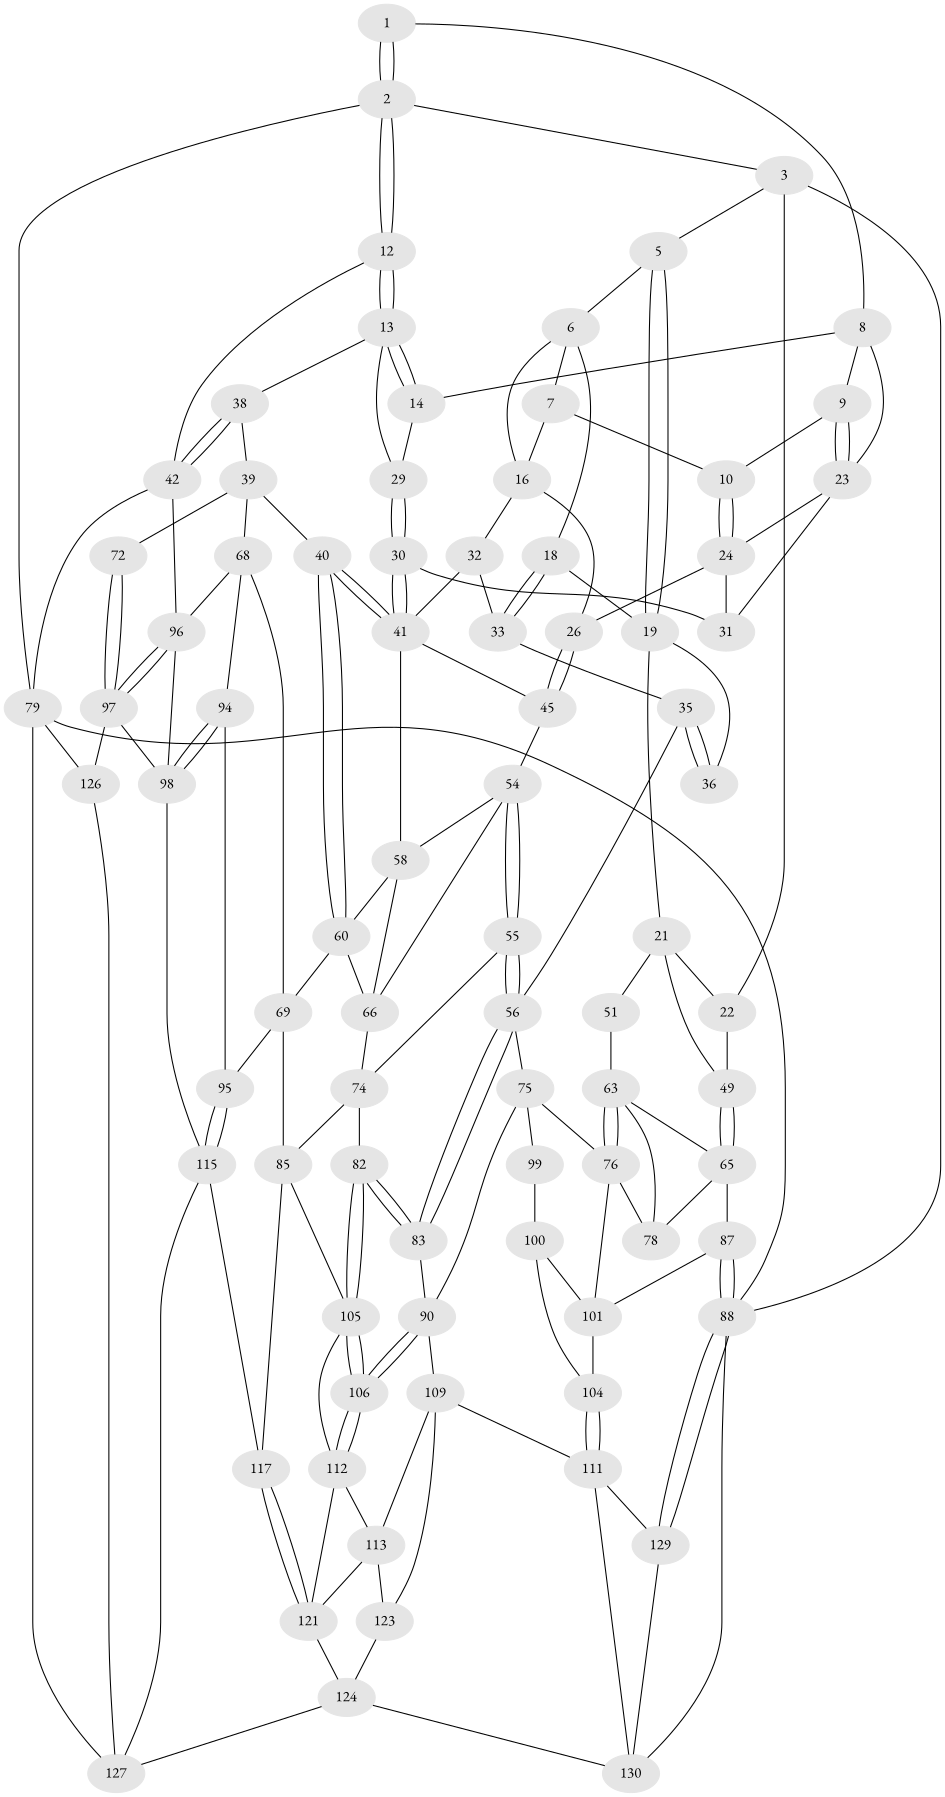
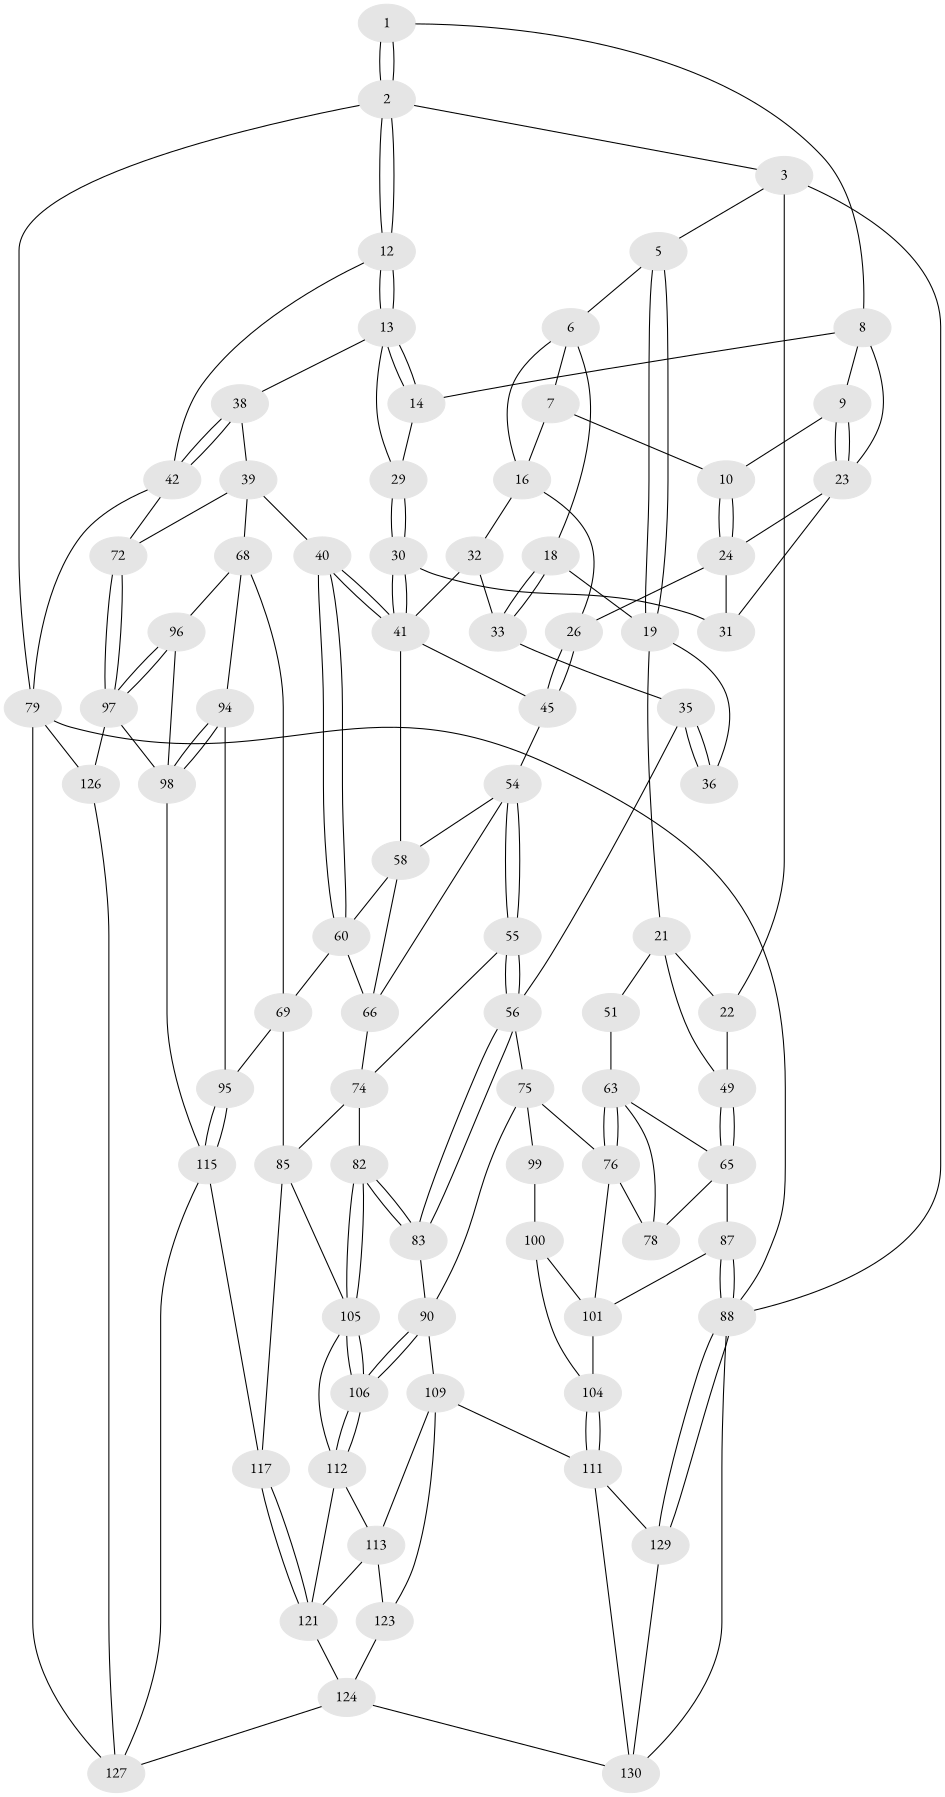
(174, 556) -> (145, 518)
